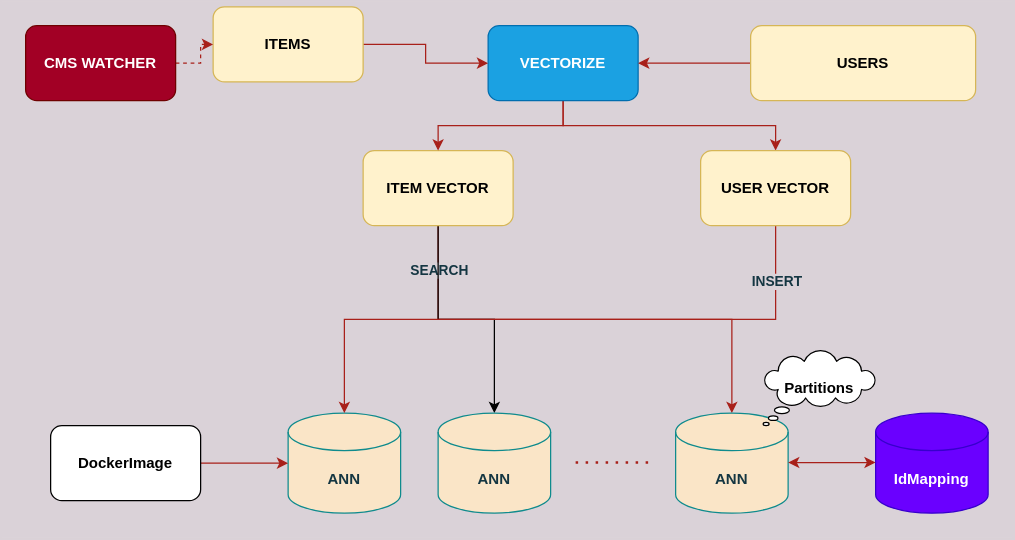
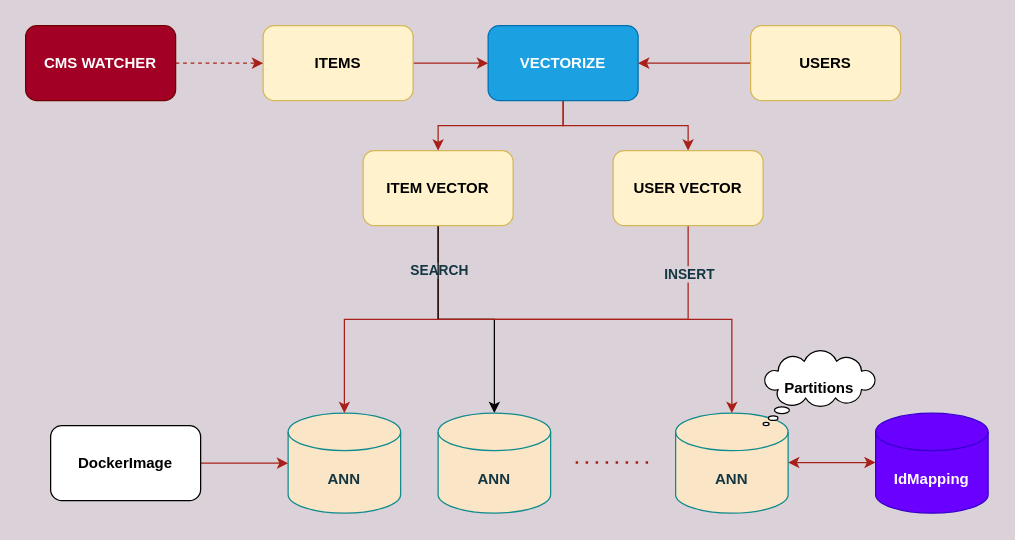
(288, 44) -> (338, 63)
(863, 63) -> (826, 63)
(776, 188) -> (688, 188)
